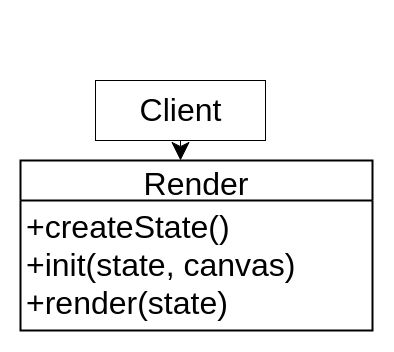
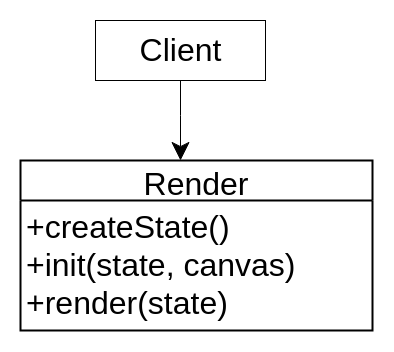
(181, 111) -> (181, 51)
